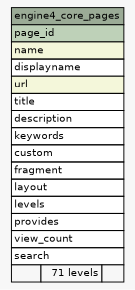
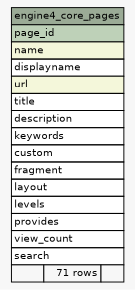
(75, 273) -> (77, 273)
